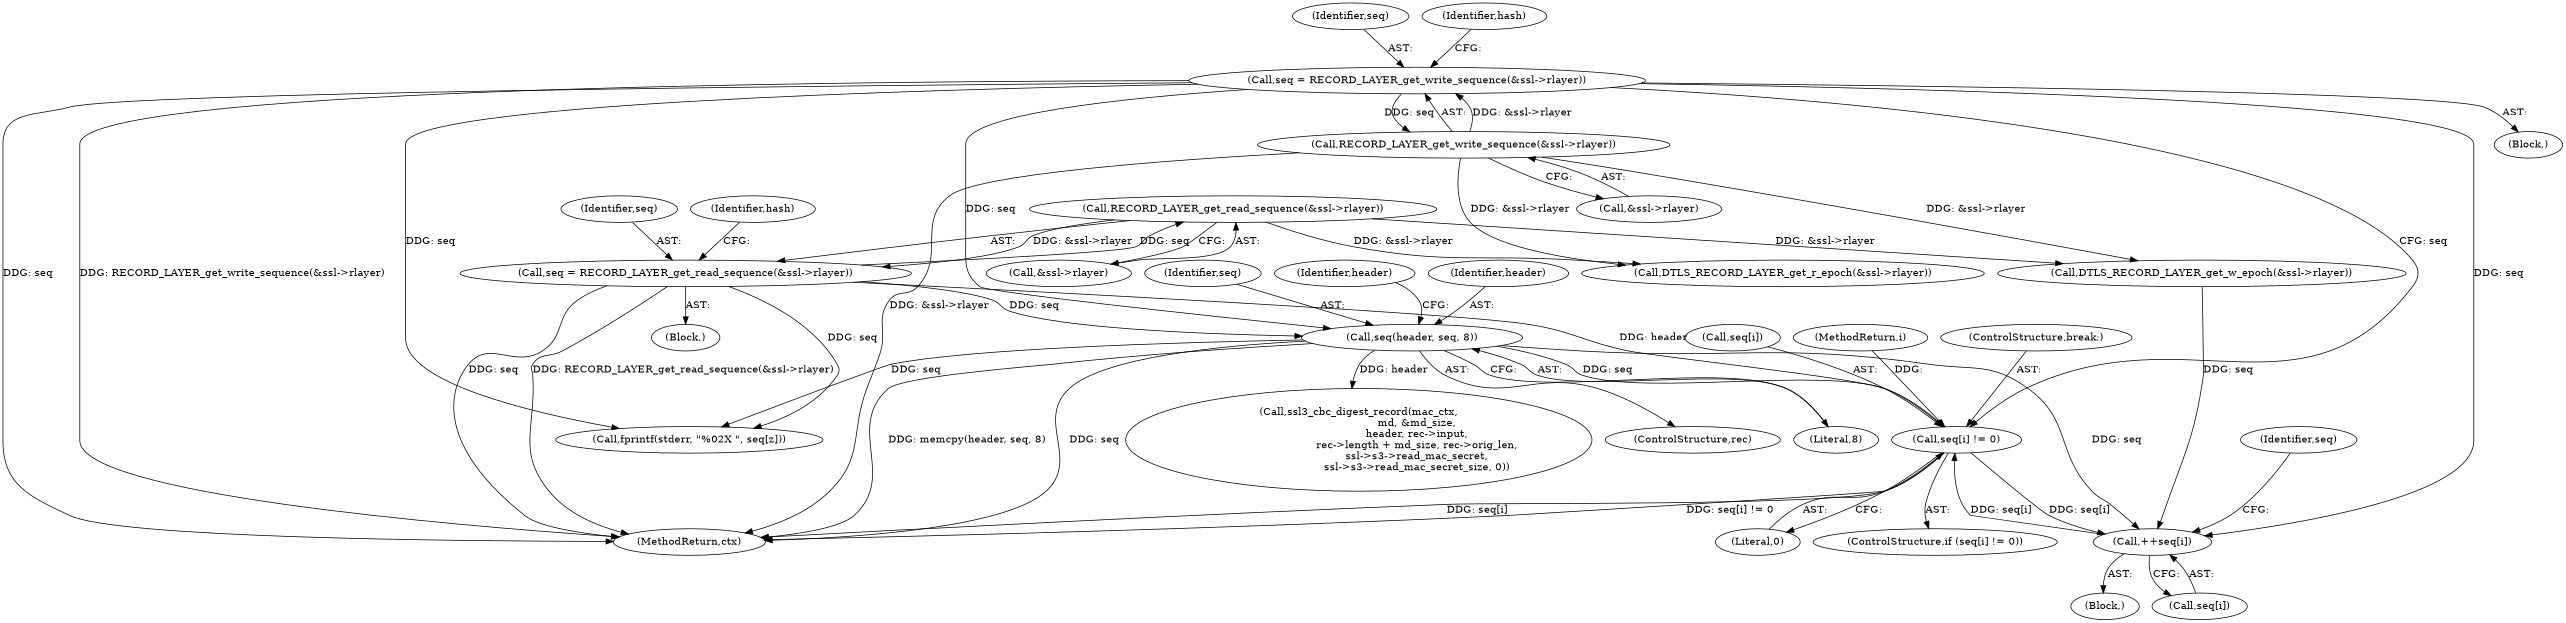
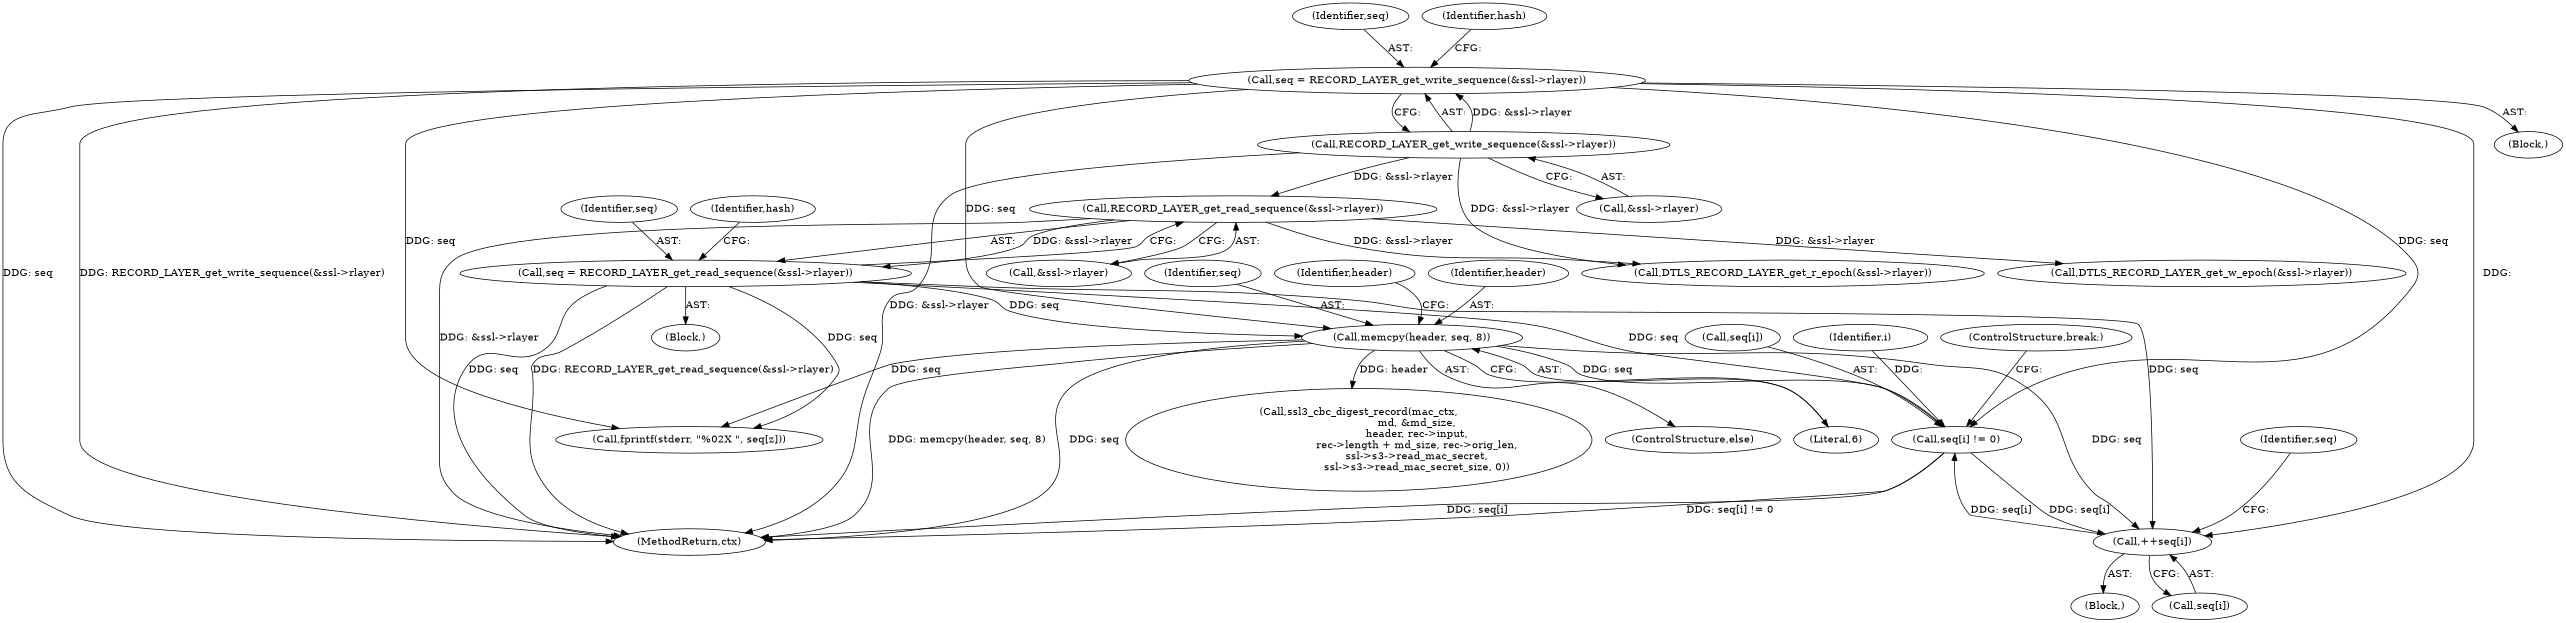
(1409, 113) -> (1409, 113)
(1836, 206) -> (1343, 174)
none -> (566, 237)
(1165, 241) -> (1165, 241)
(2424, 241) -> (2424, 241)
(2499, 273) -> (2499, 273)
(1412, 338) -> (1412, 338)
(1654, 338) -> (1654, 338)
(1861, 338) -> (1861, 338)
(2031, 370) -> (2031, 370)
(2198, 407) -> (1598, 312)
(1693, 440) -> (1693, 440)
(1836, 440) -> (1836, 440)
(1758, 542) -> none
(1935, 542) -> none
